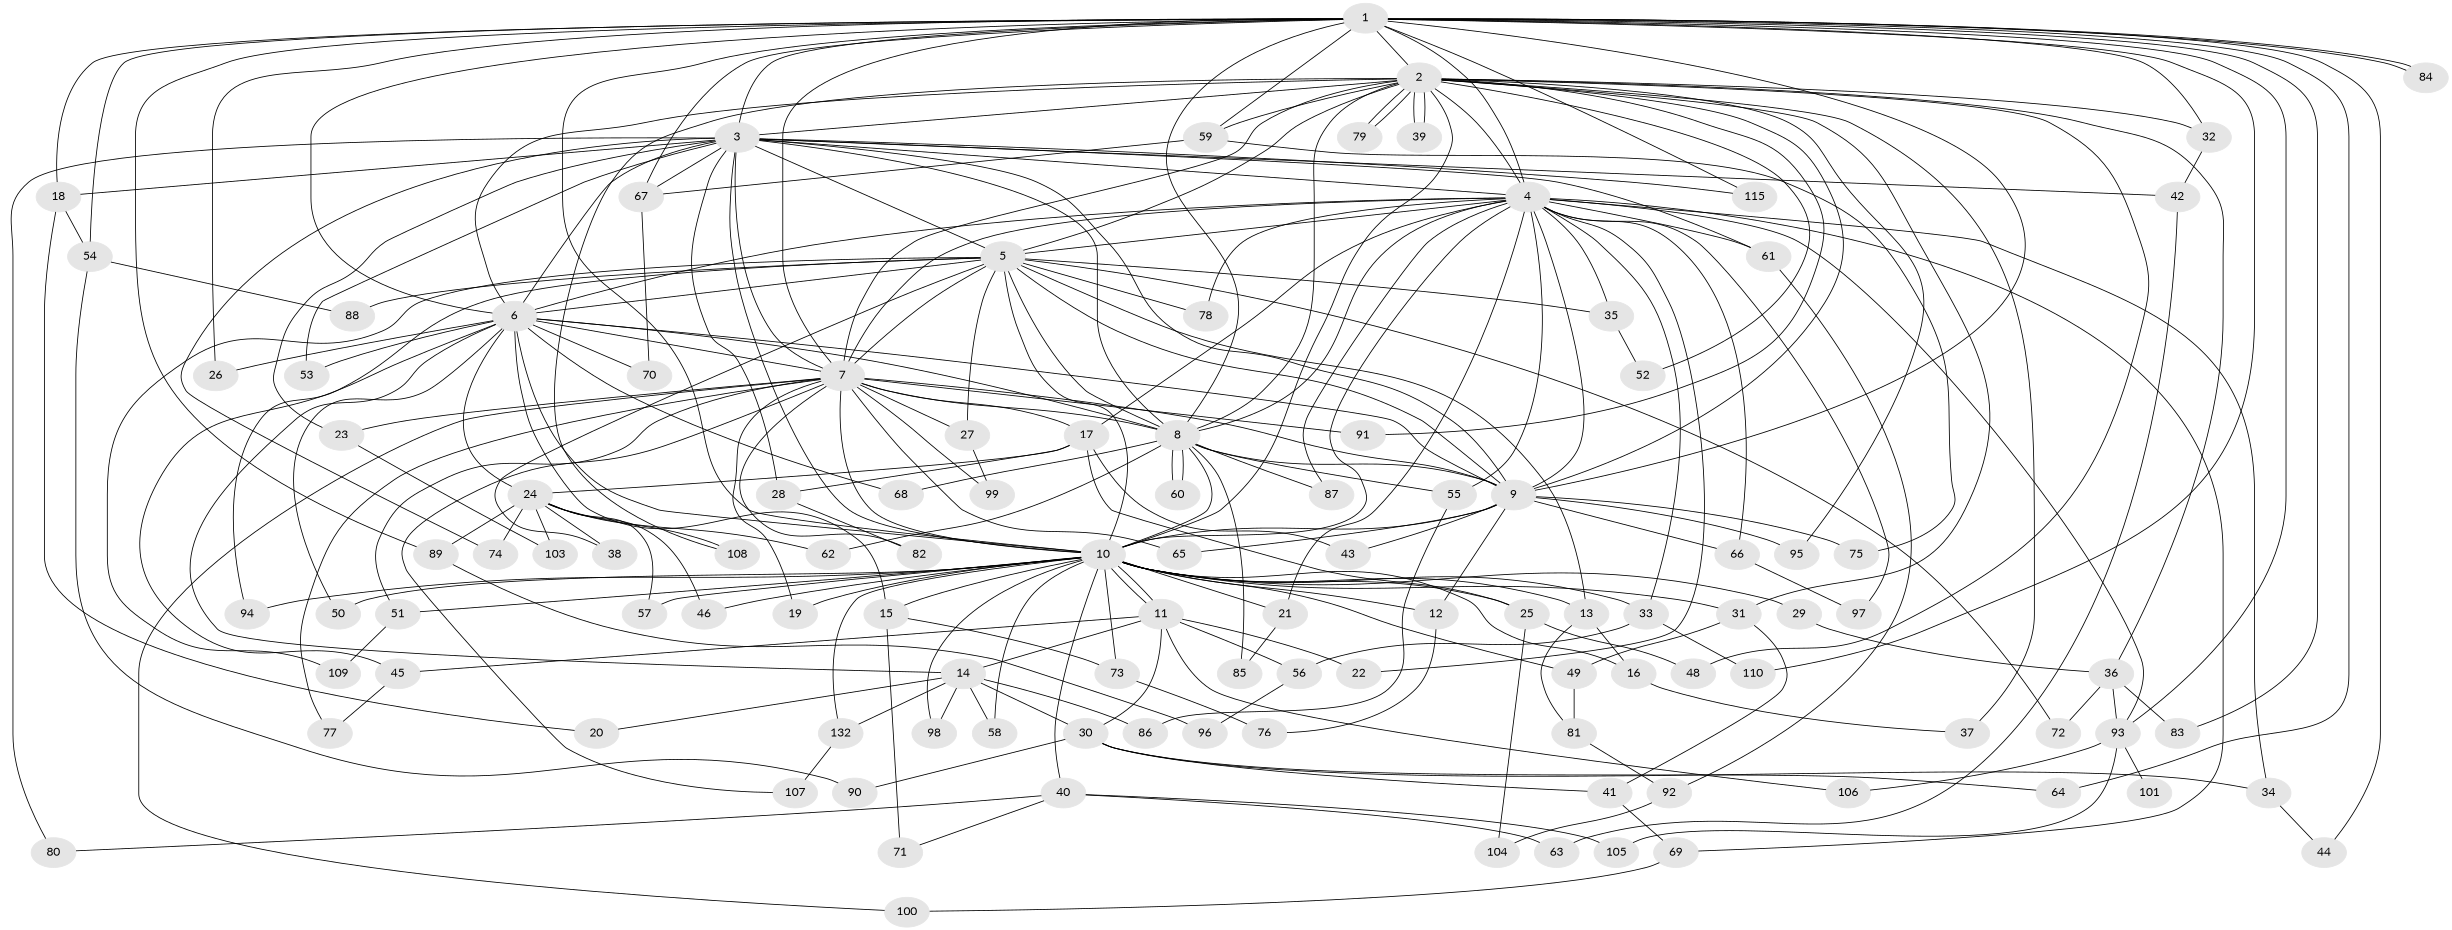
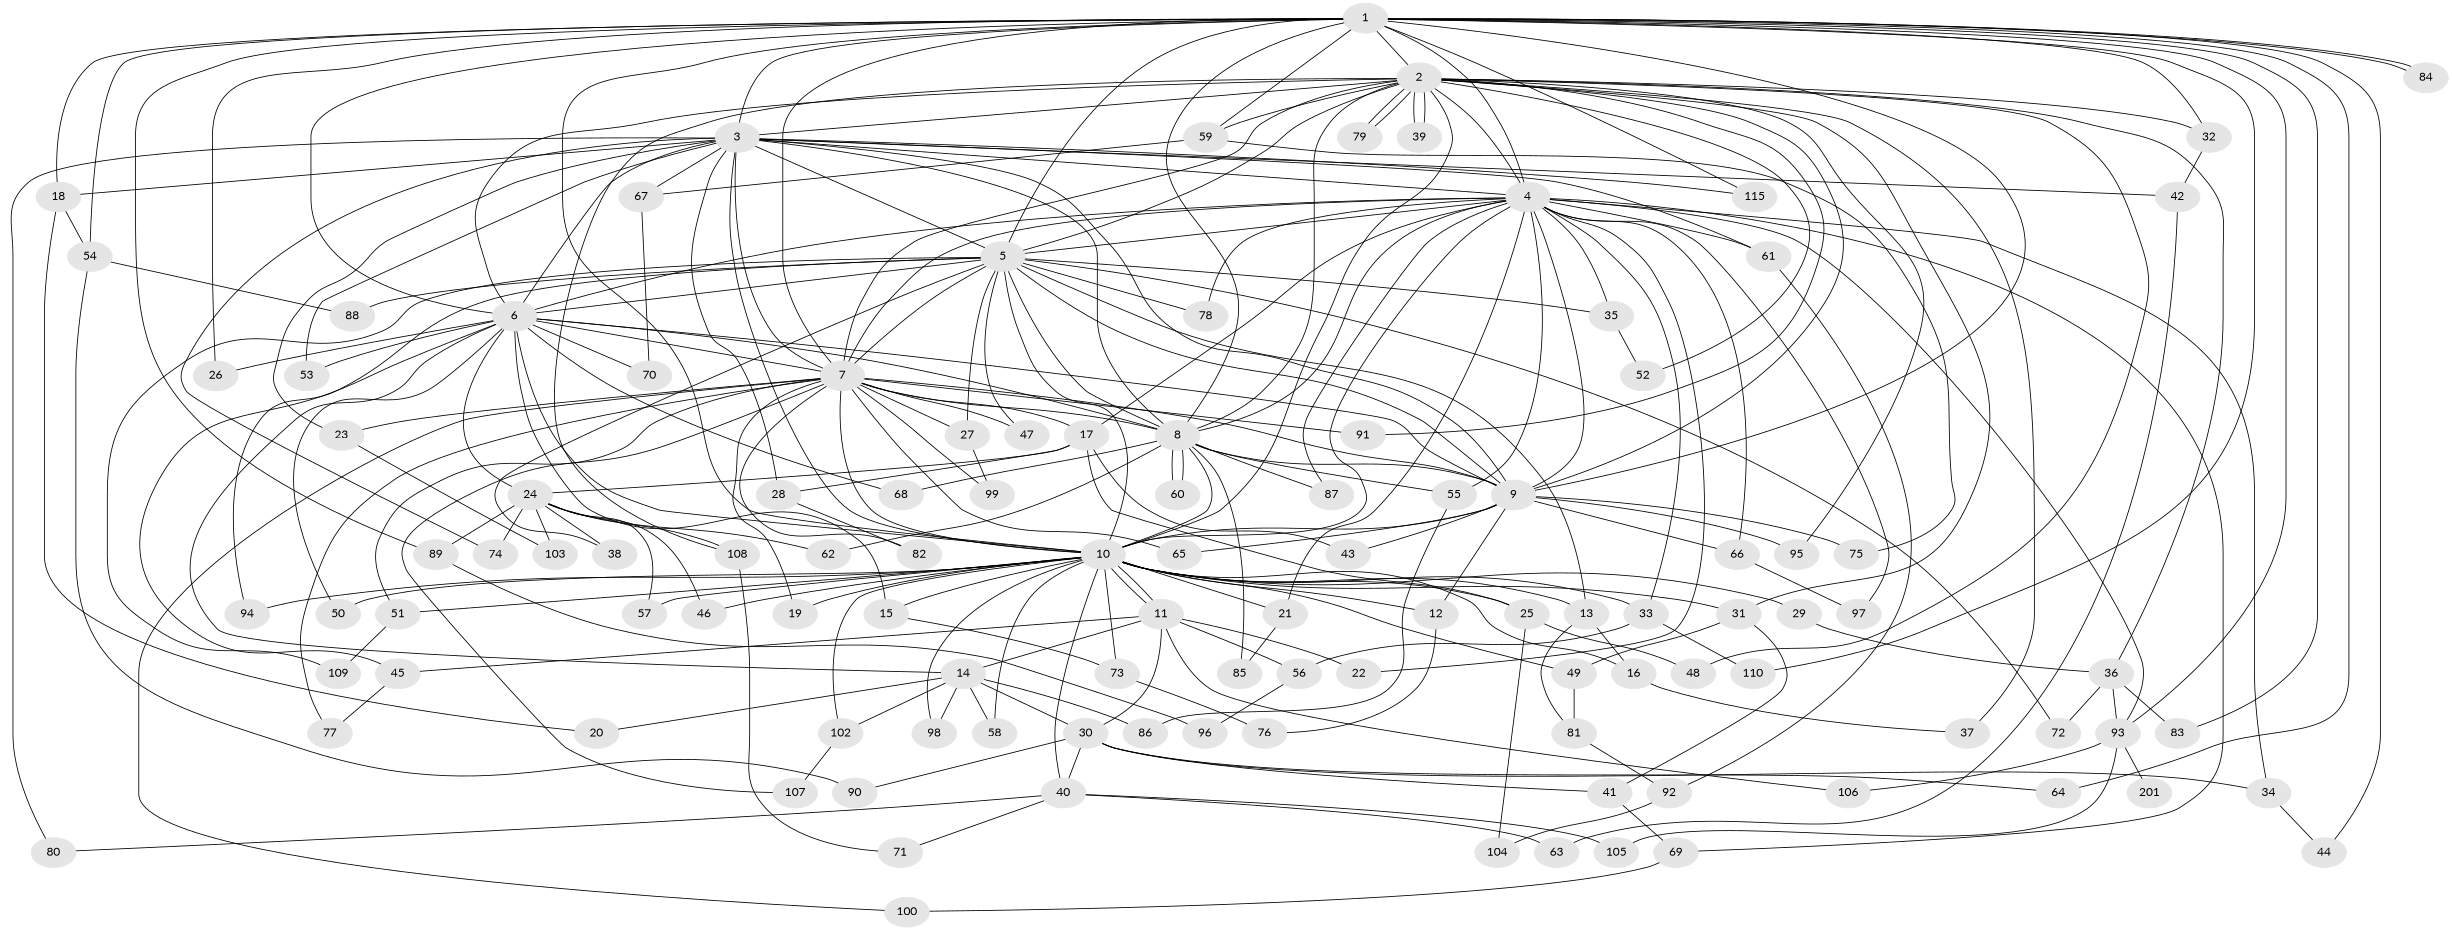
(776, 55) -> (1137, 71)
none -> (1027, 435)
(841, 733) -> (841, 733)
(893, 733) -> (749, 752)
none -> (1075, 763)
(2149, 793) -> (2149, 793)
